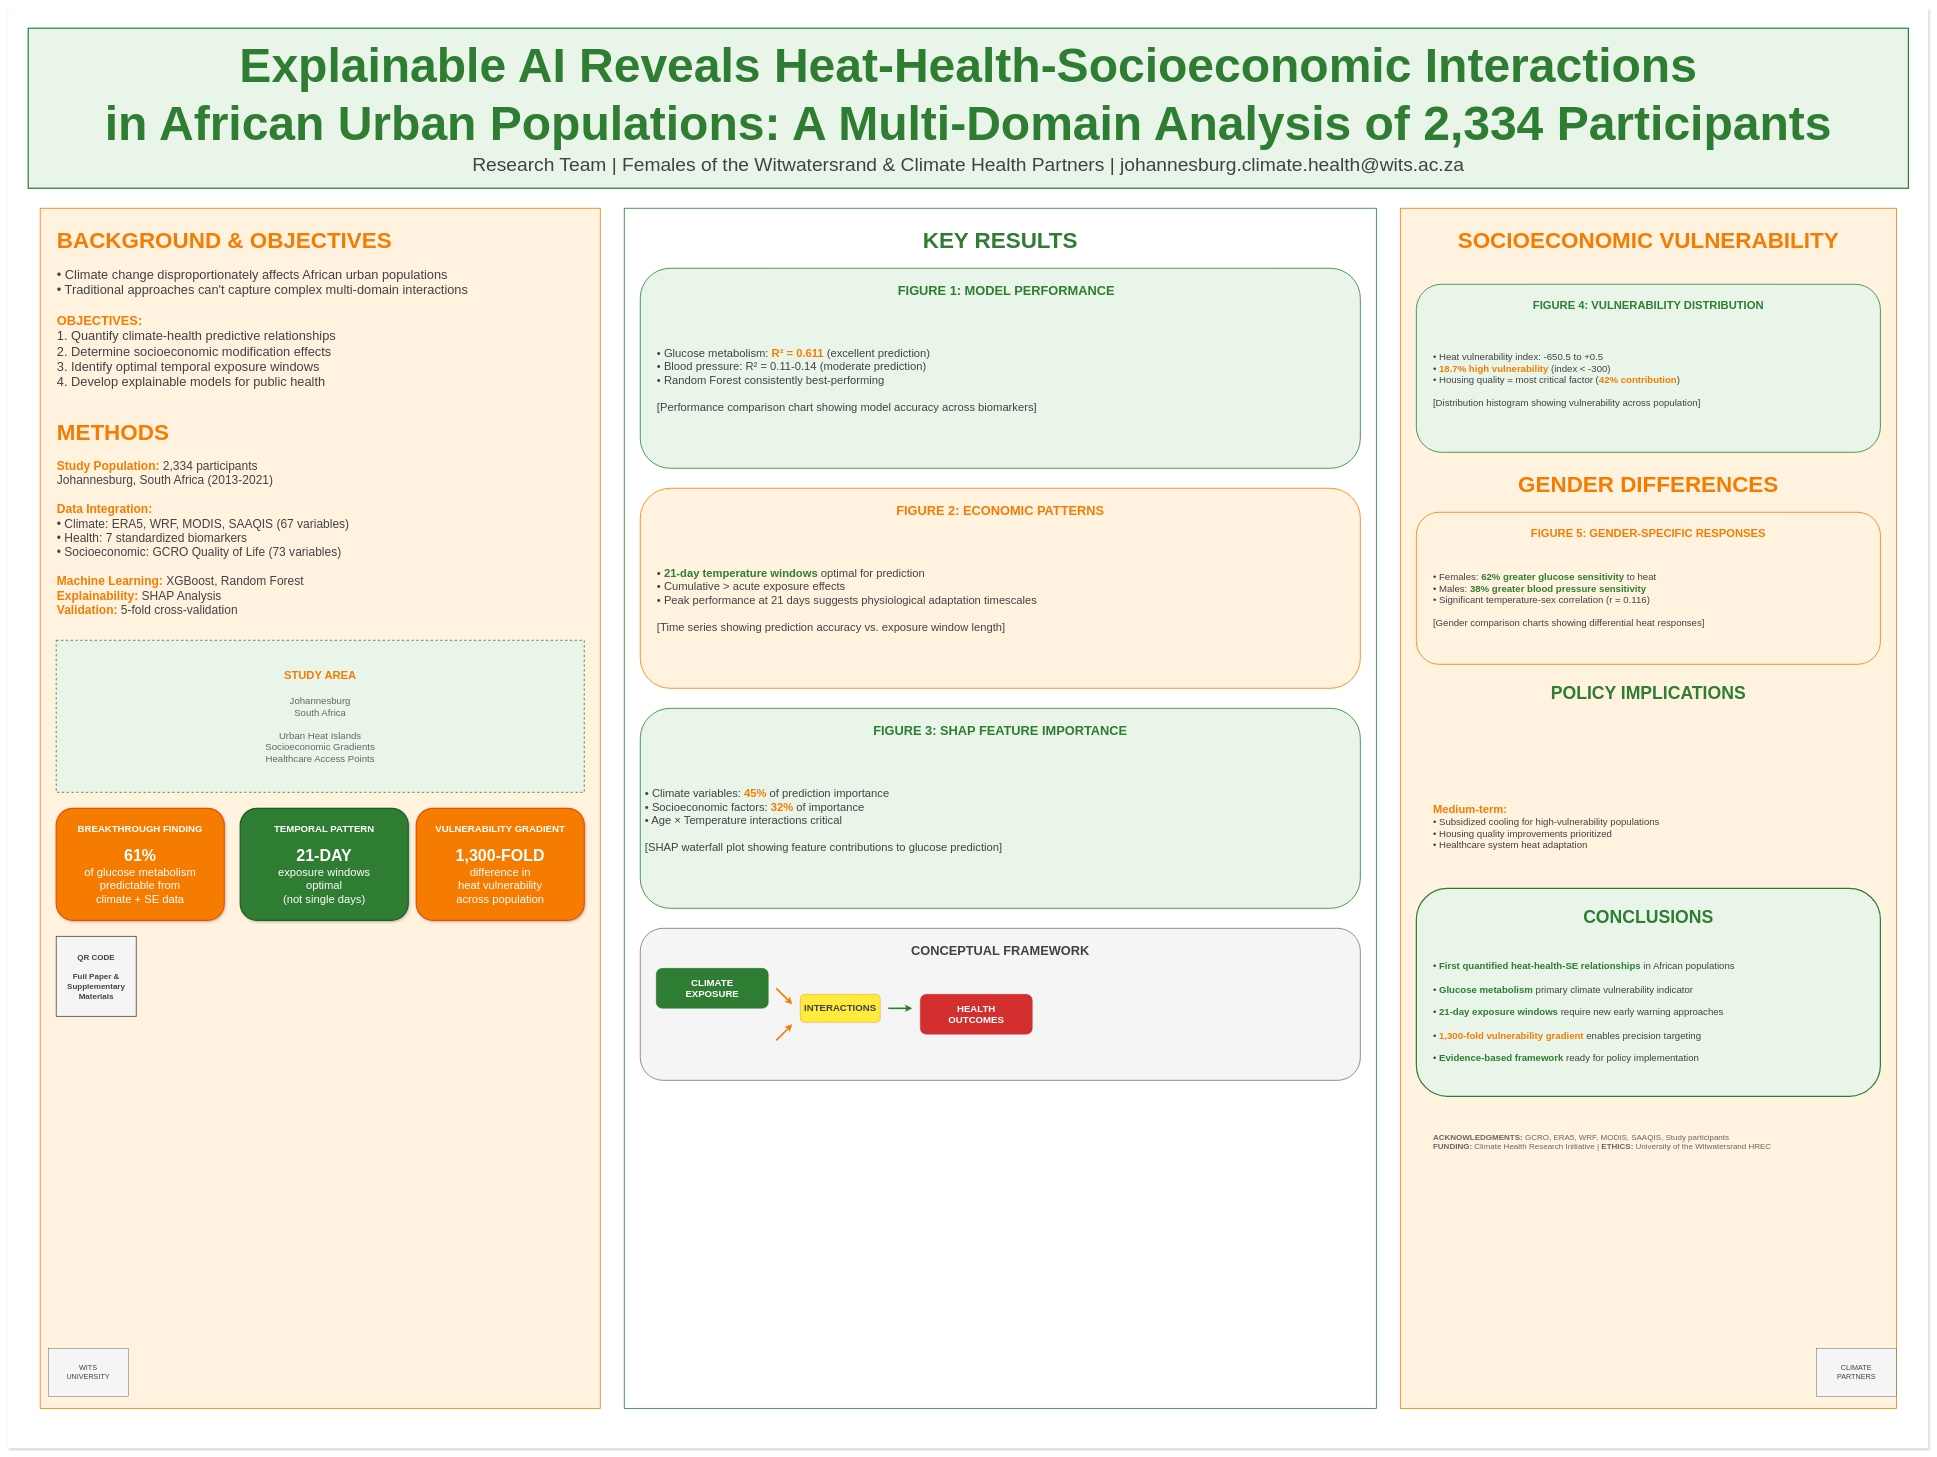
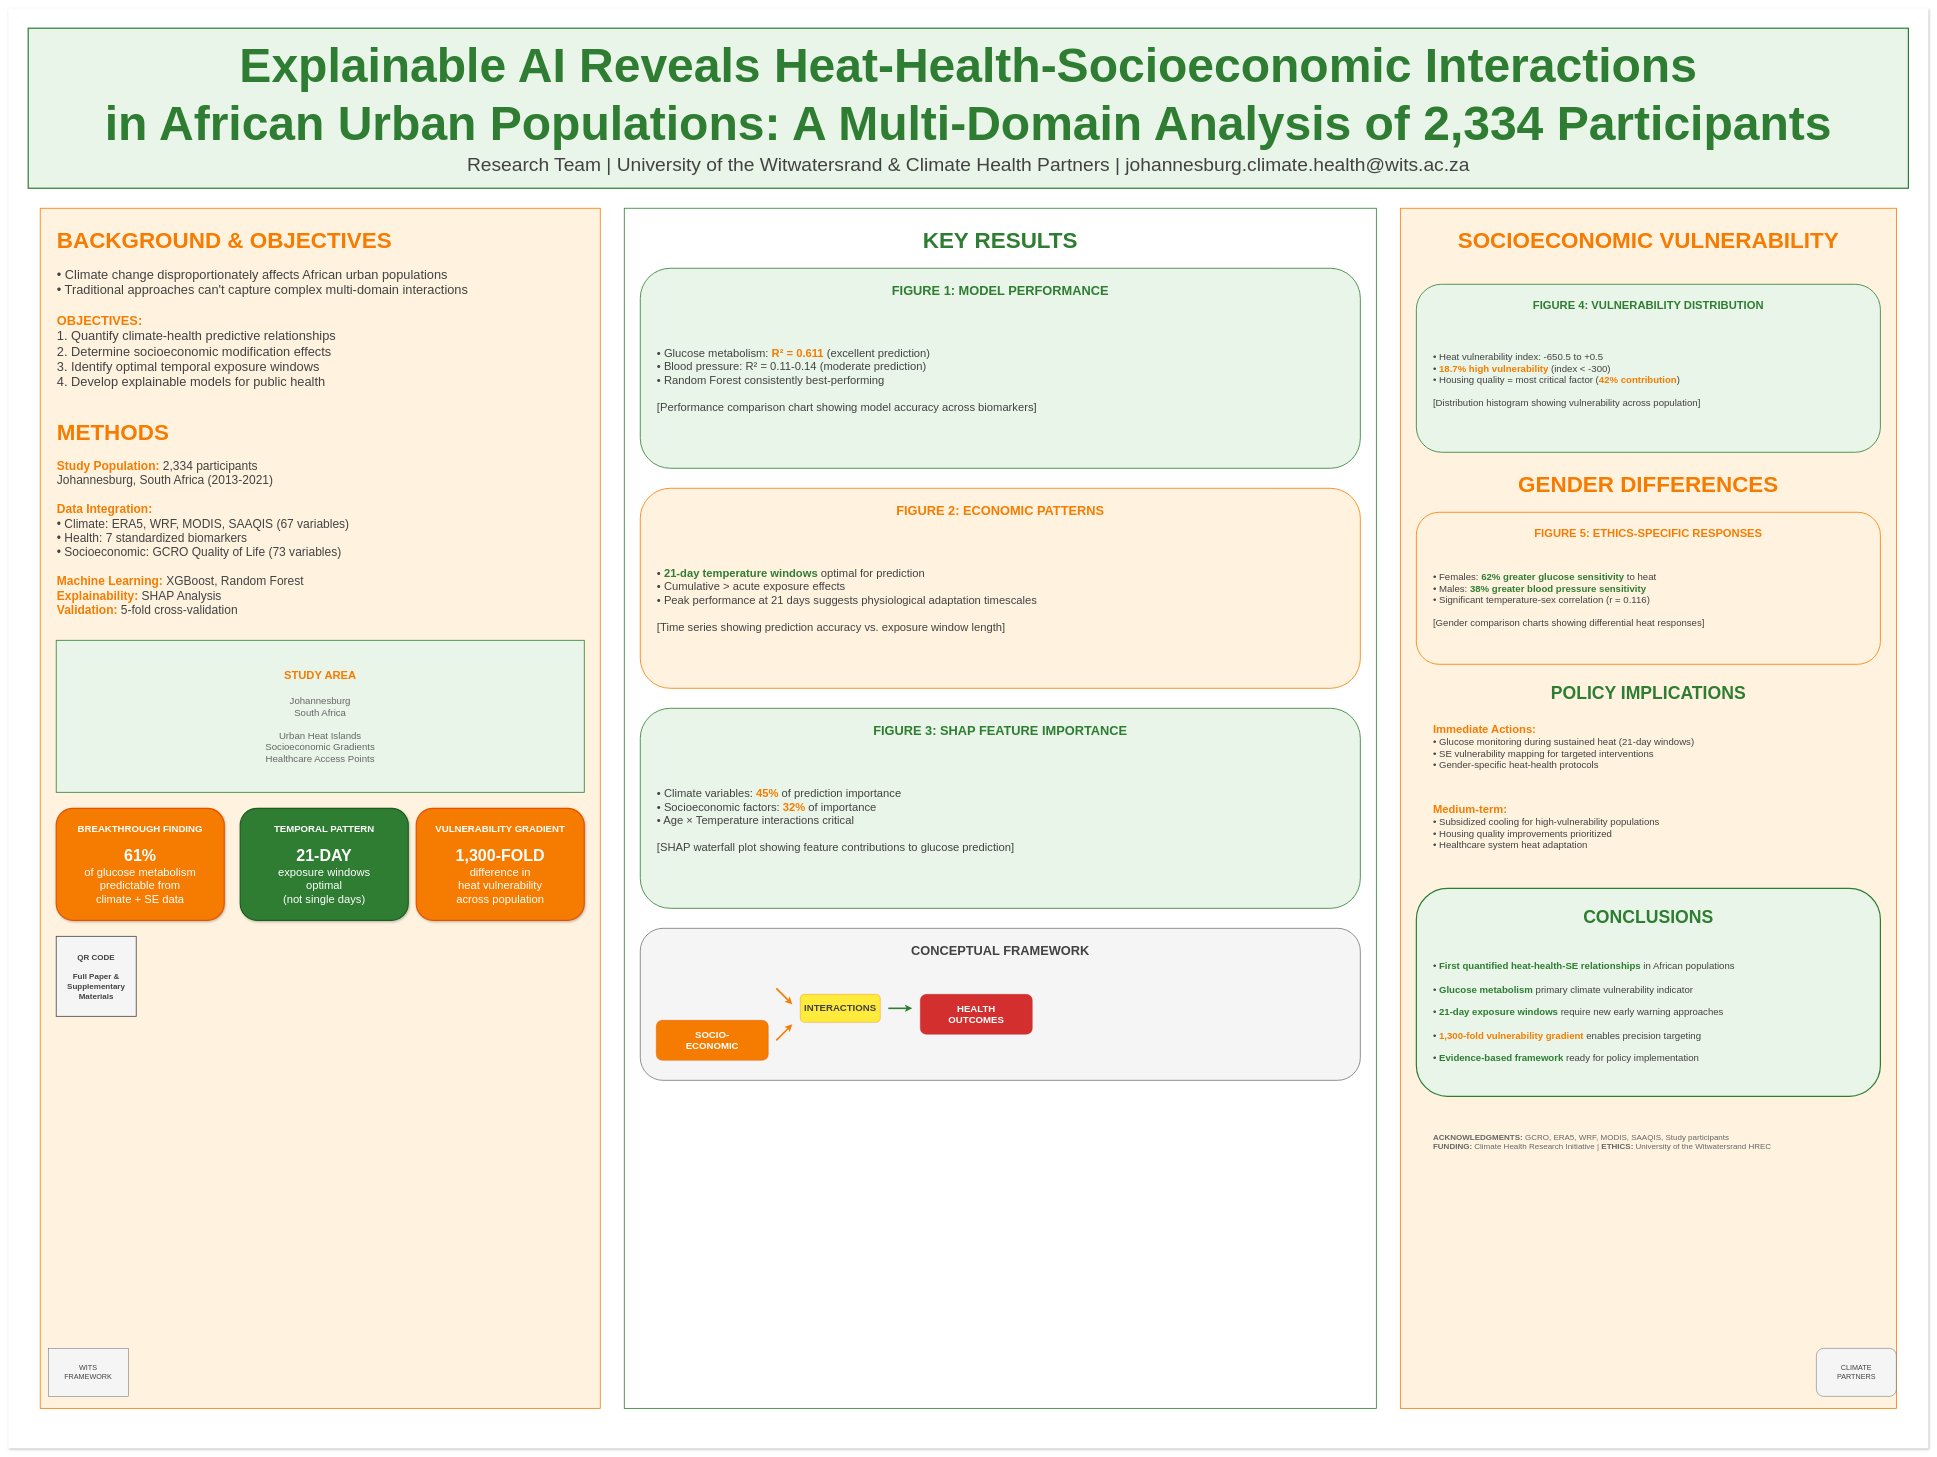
(968, 164) -> (968, 164)
(1006, 290) -> (1000, 290)
(1648, 530) -> (1648, 530)
(320, 716) -> (320, 716)
none -> (1648, 756)
(988, 820) -> (1000, 820)
(712, 988) -> none
none -> (712, 1040)
(88, 1372) -> (88, 1372)
(1856, 1372) -> (1856, 1372)
